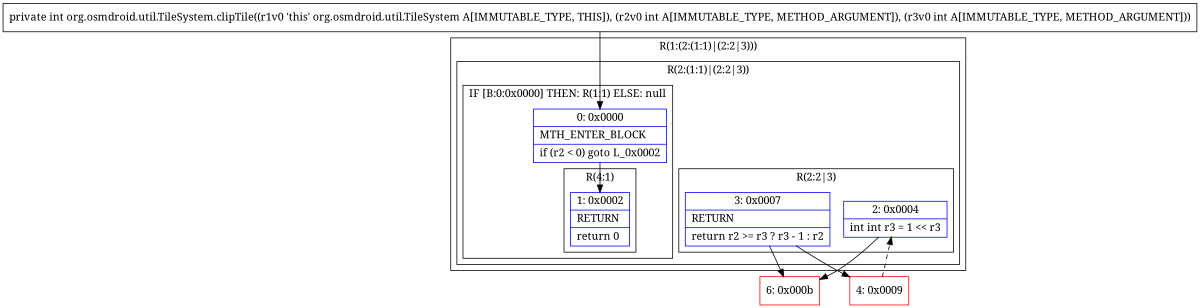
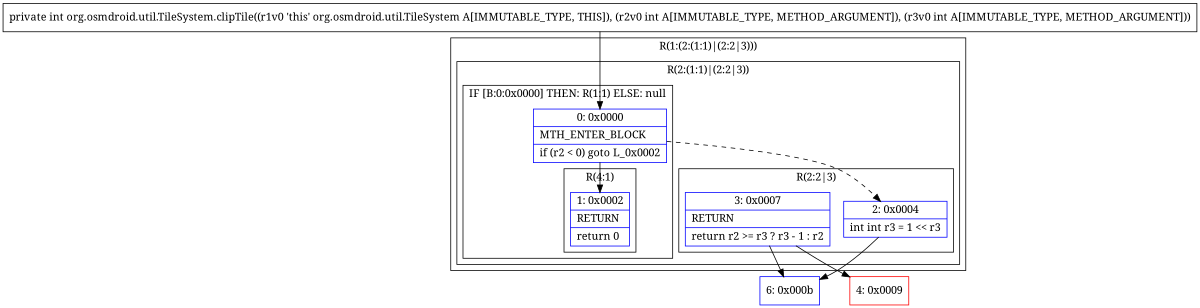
(886, 259) -> (776, 154)
(790, 291) -> (790, 291)
